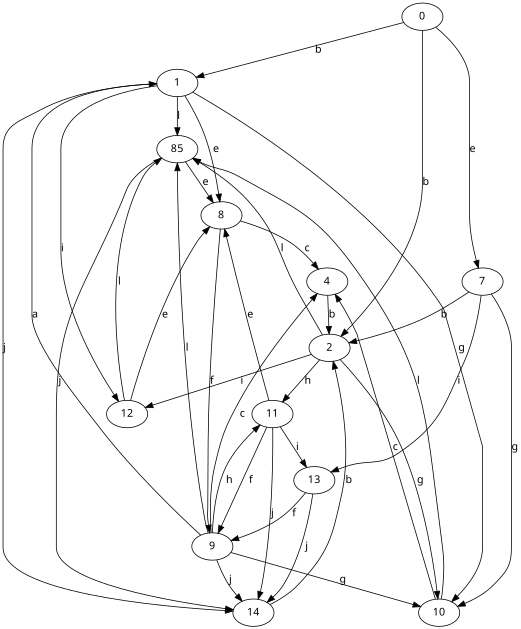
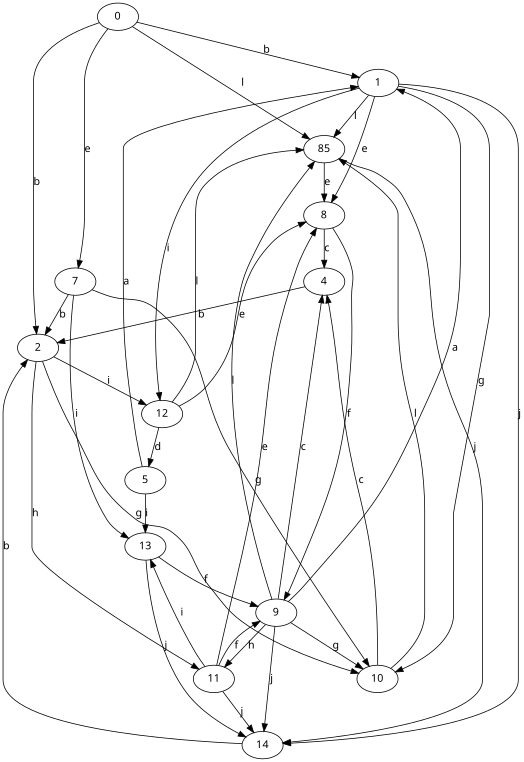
(276, 243) -> (218, 81)
none -> (145, 480)
